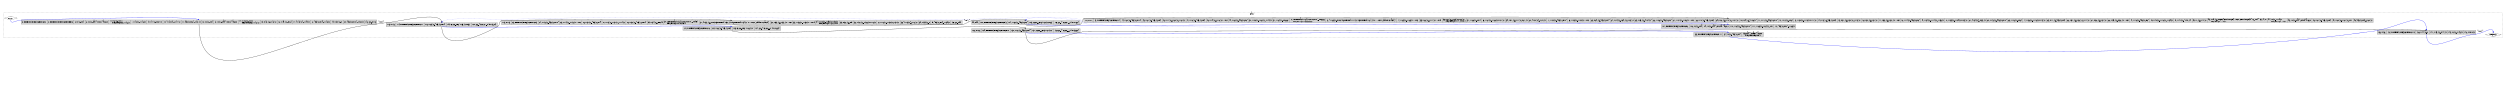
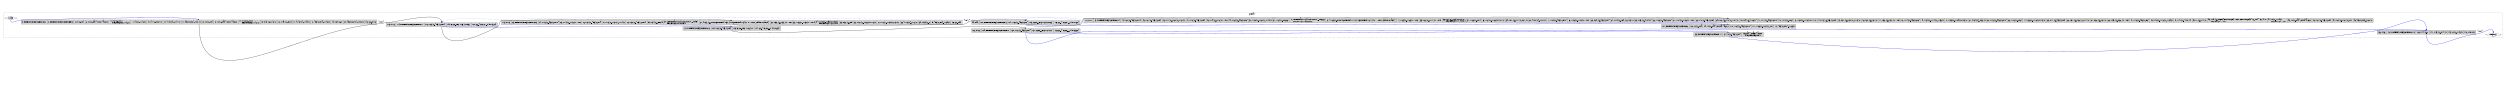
(1253, 14) -> (1253, 14)
(11, 18) -> (11, 18)
(1721, 30) -> (1721, 30)
